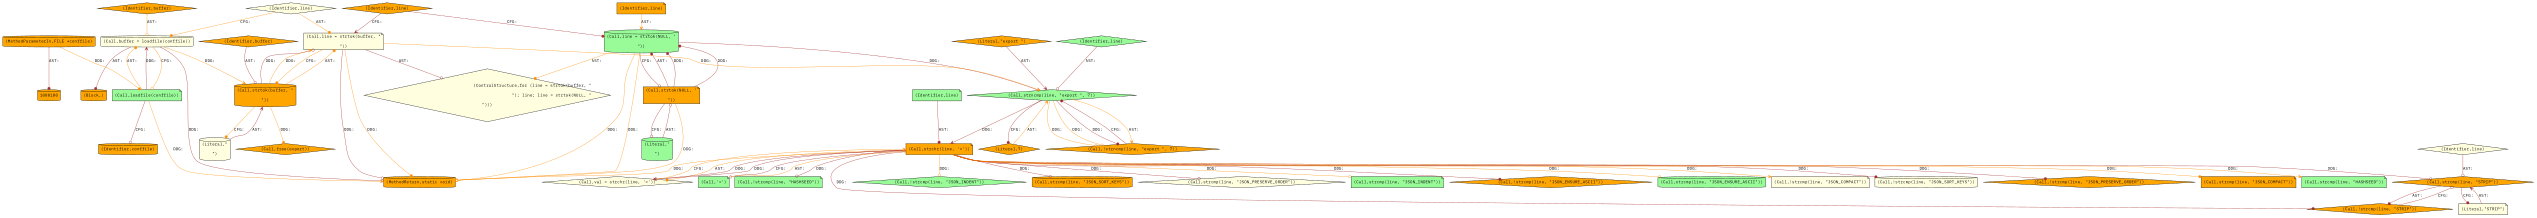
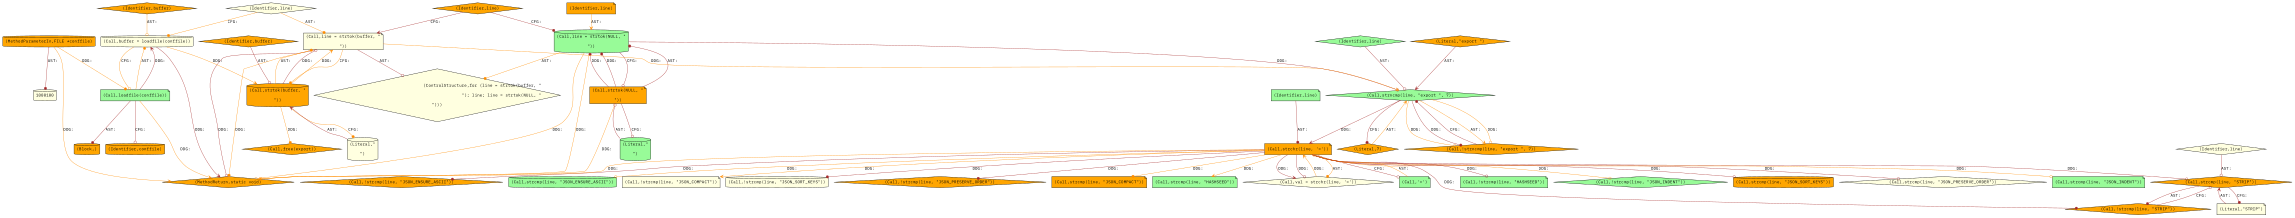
(109, 63) -> (112, 121)
(49, 95) -> (45, 95)
none -> (67, 153)
(681, 165) -> (762, 157)
(225, 169) -> (190, 109)
(700, 169) -> (1321, 169)
(420, 182) -> (228, 182)
